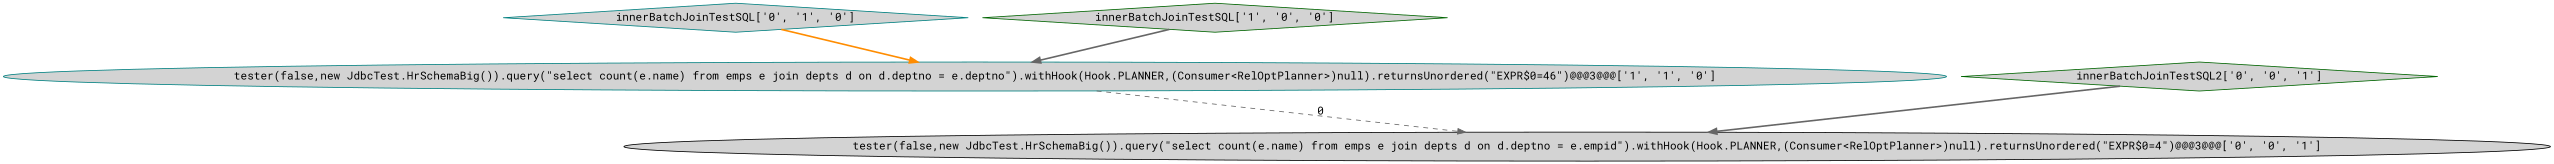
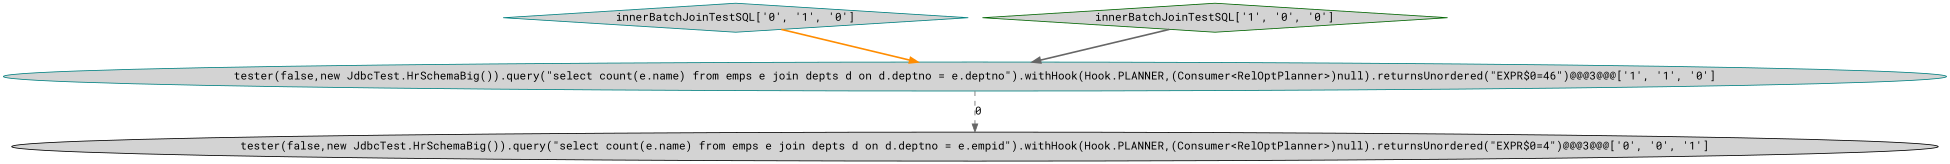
(2199, 77) -> none
